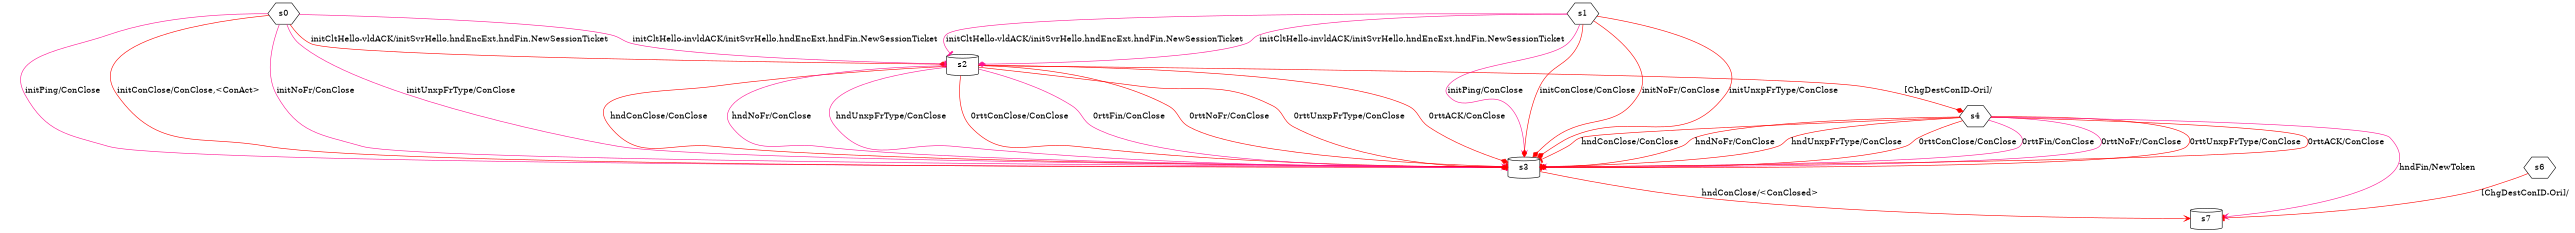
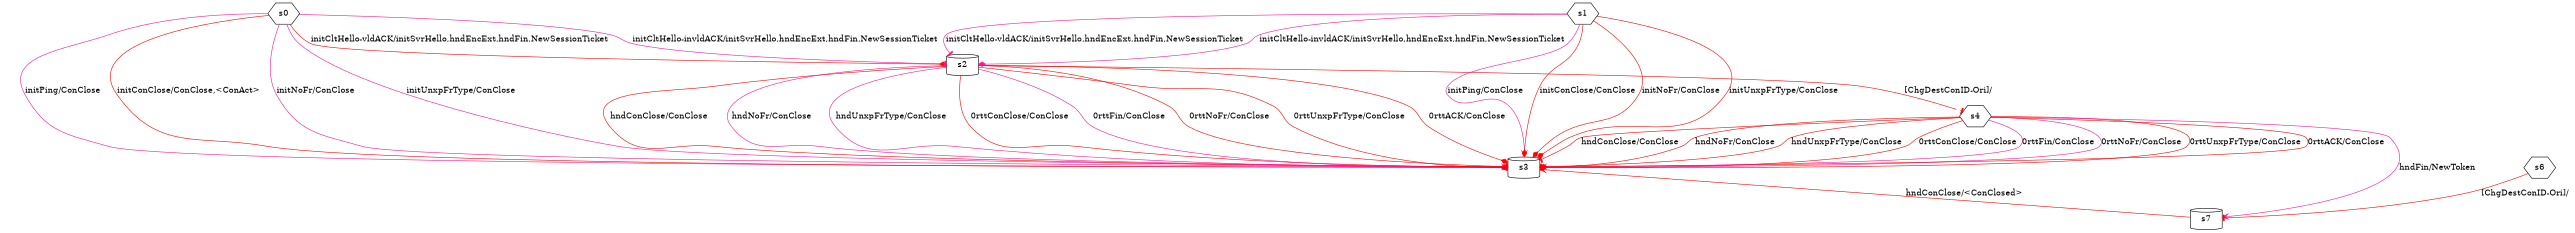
(1445, 72) -> (1445, 72)
(1861, 210) -> (1868, 194)
